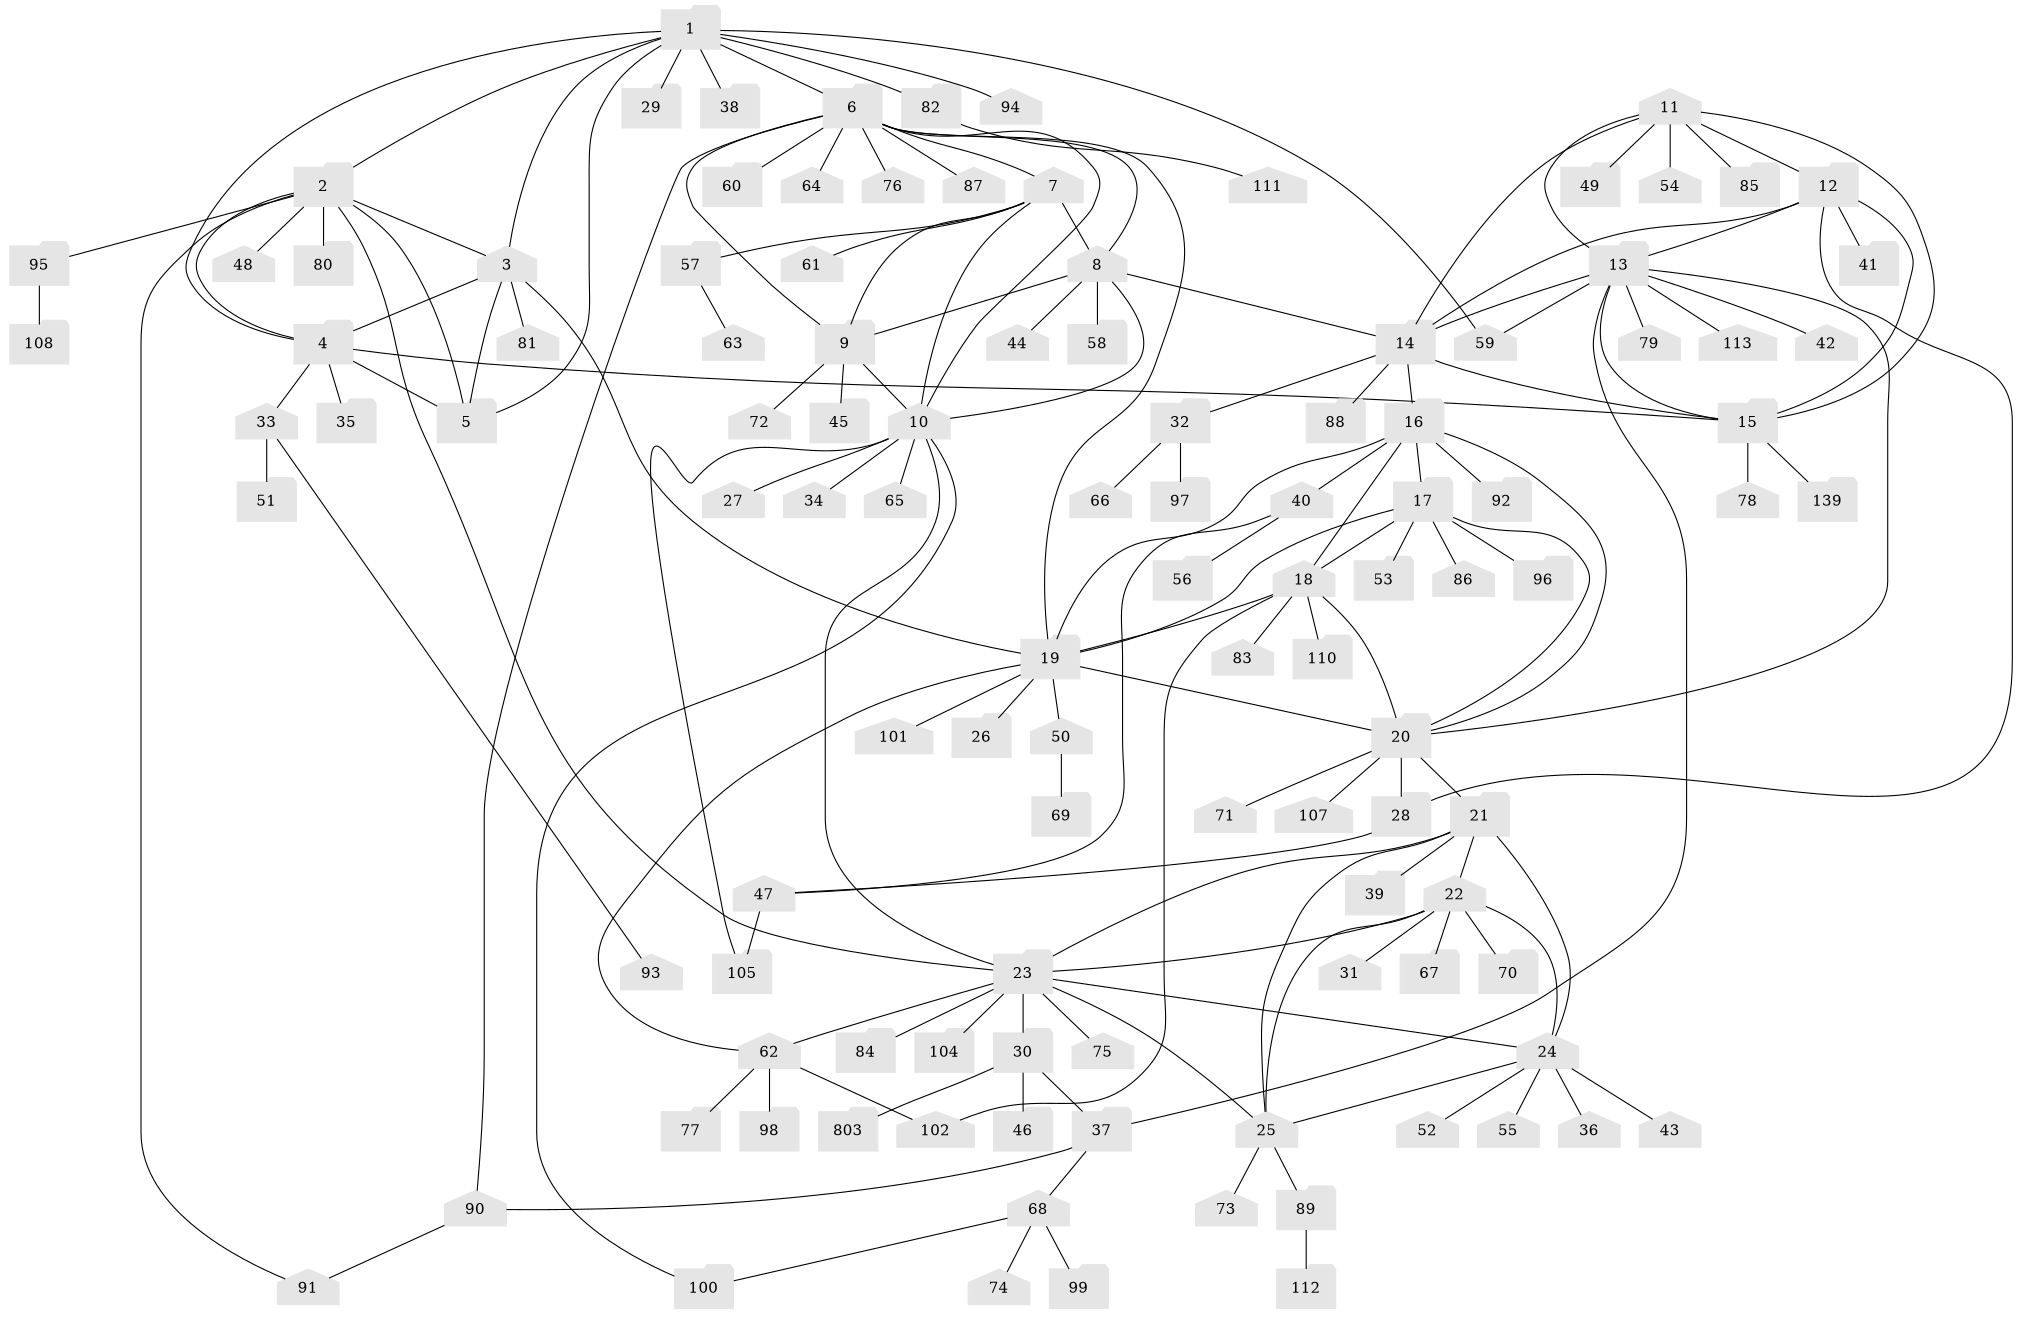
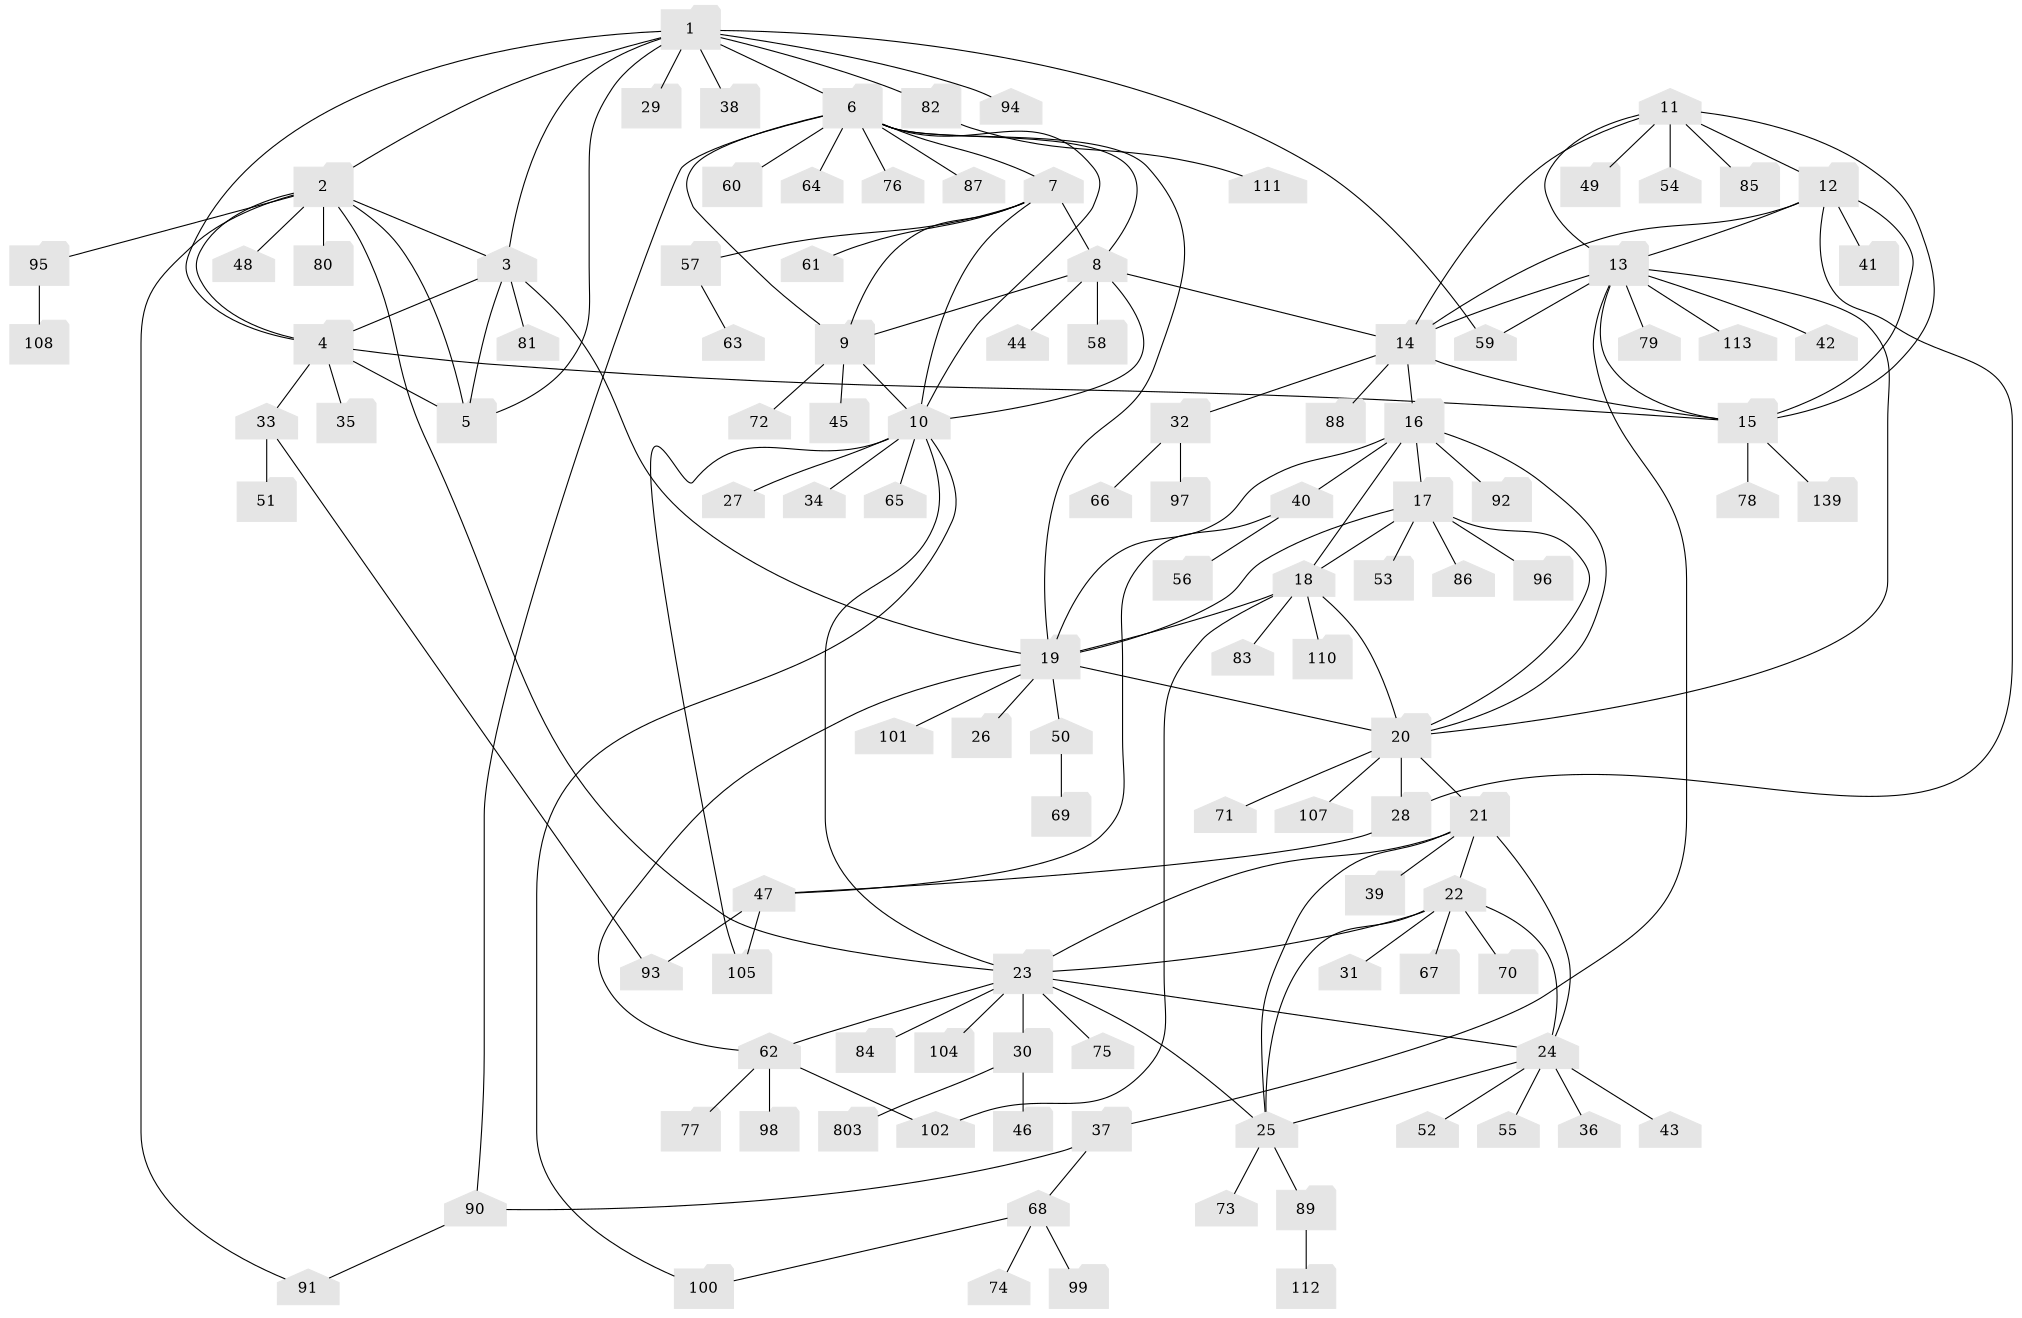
none -> (705, 936)
(1063, 1092) -> none
